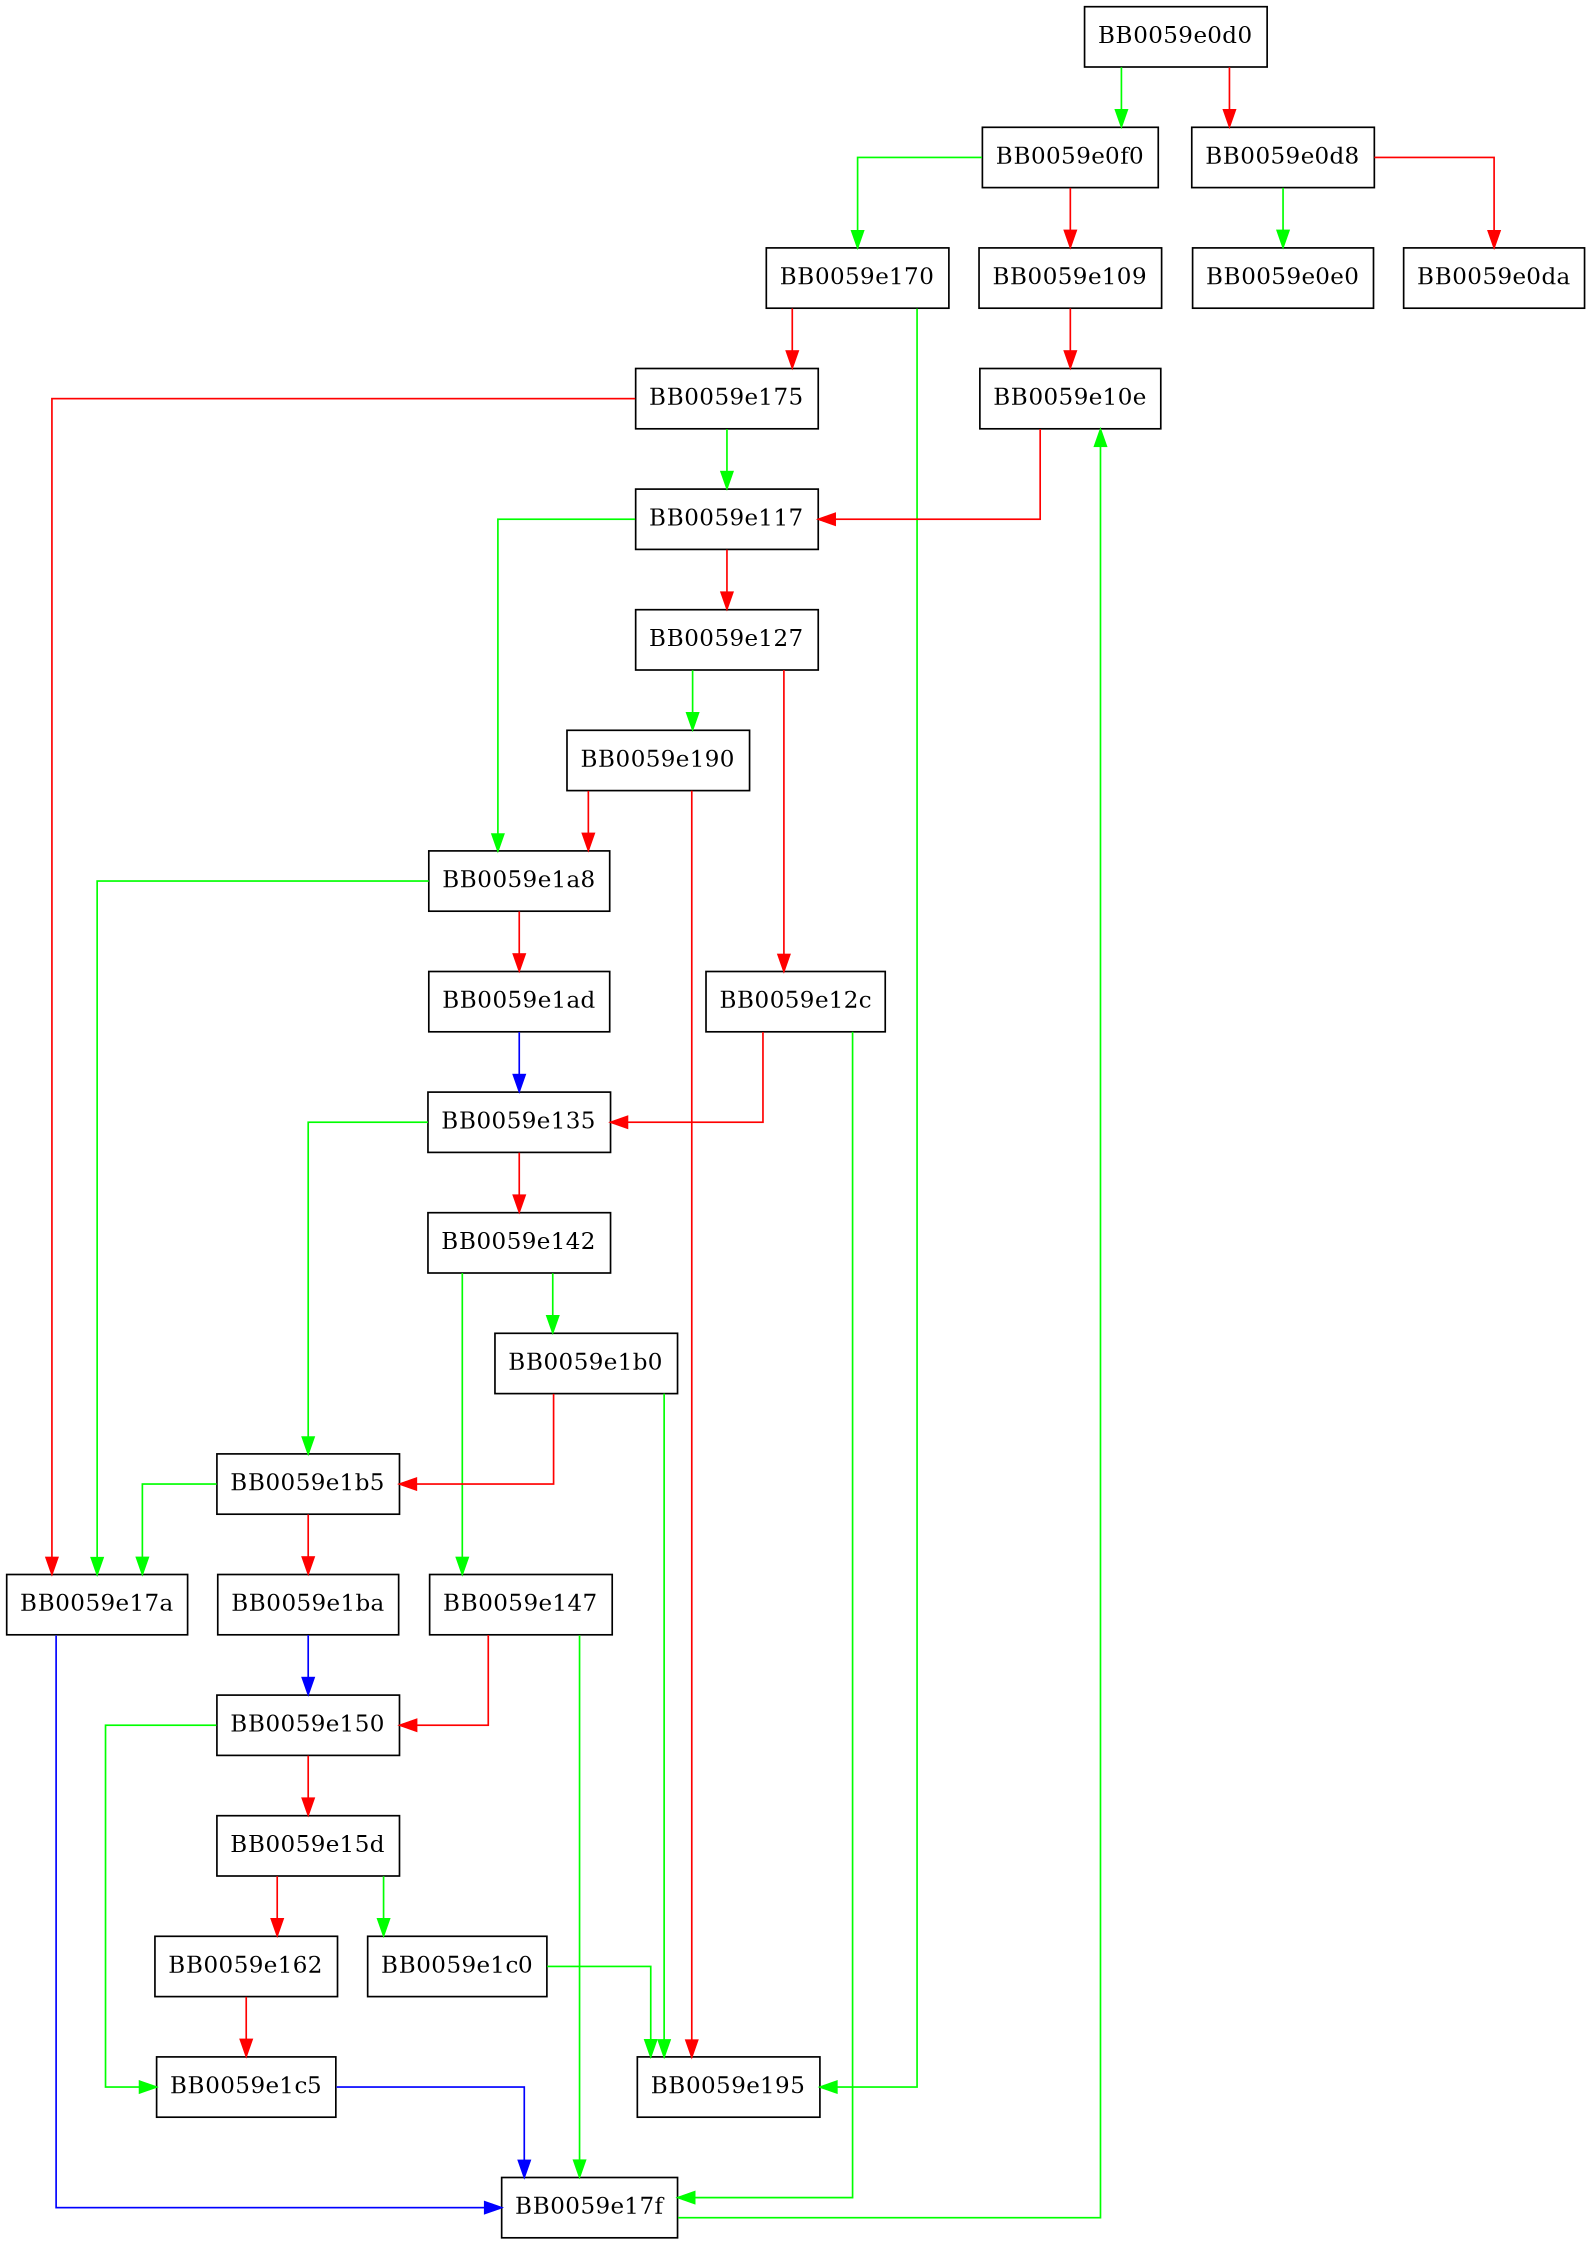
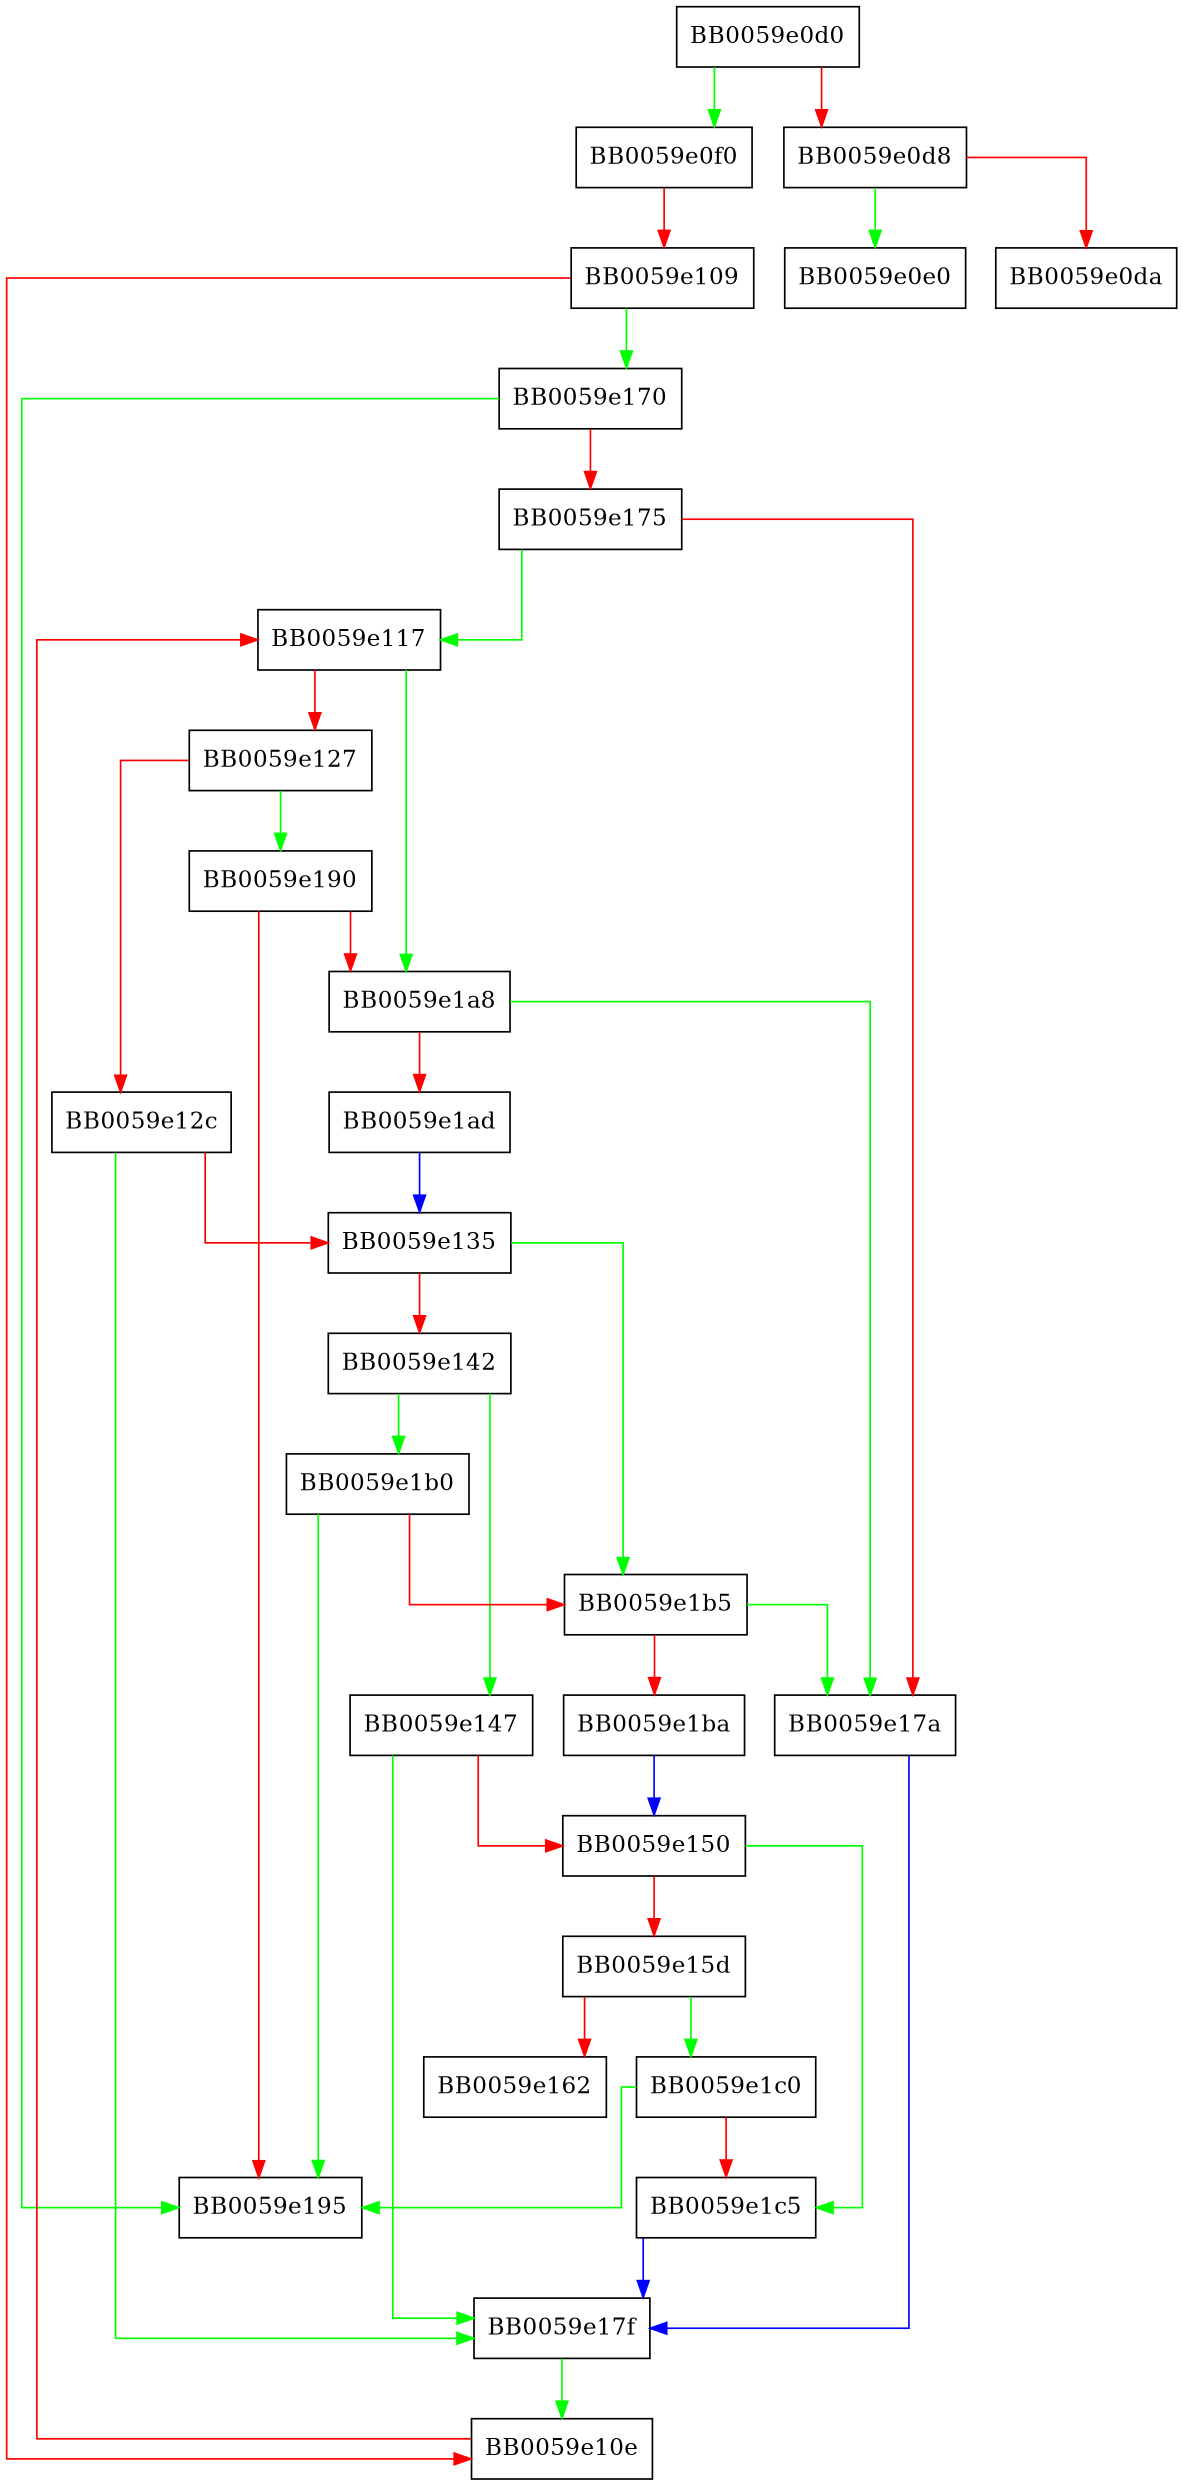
(883, 157) -> (626, 330)
(246, 2018) -> (726, 2139)
